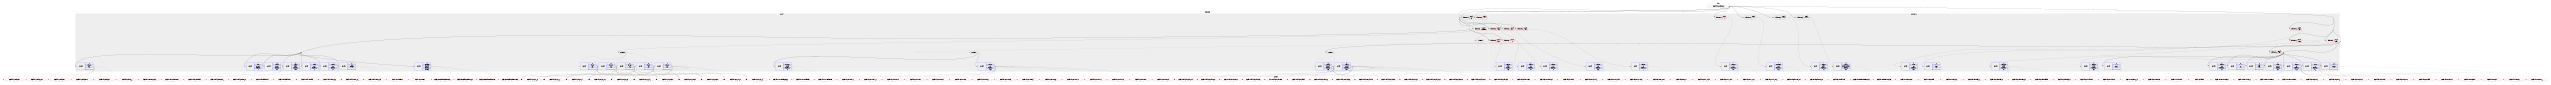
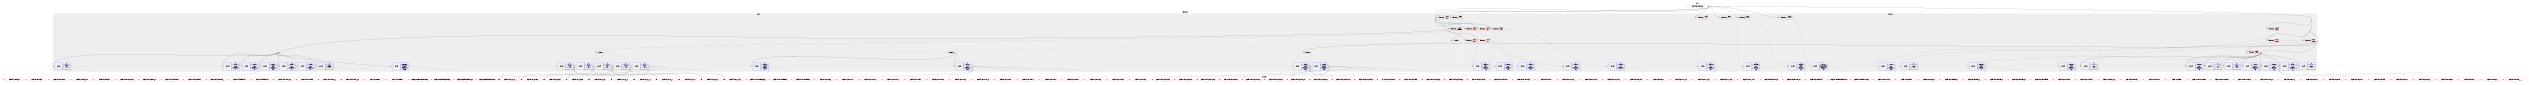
(127, 80) -> none
